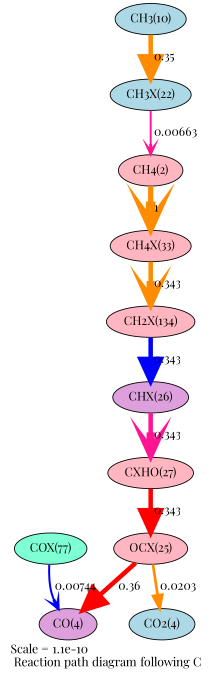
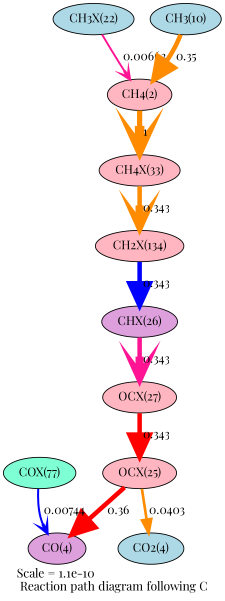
(151, 46) -> (174, 49)
(151, 473) -> (140, 397)
(177, 586) -> (166, 511)
